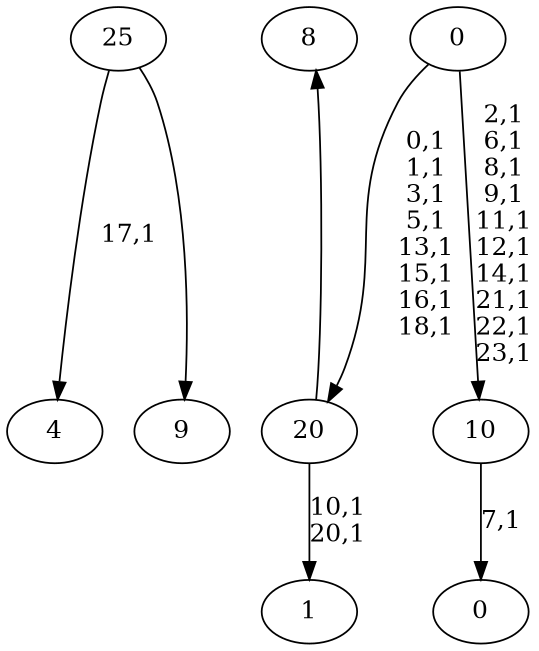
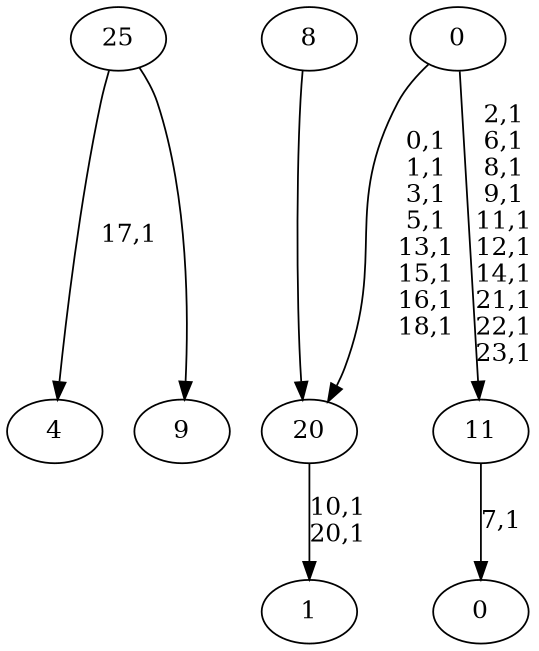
(321, 244) -> (298, 226)
(481, 431) -> (481, 431)
